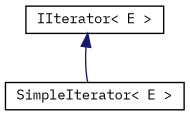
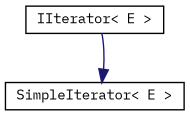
(86, 65) -> (104, 51)
